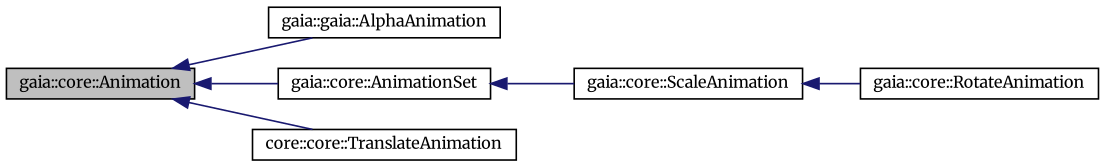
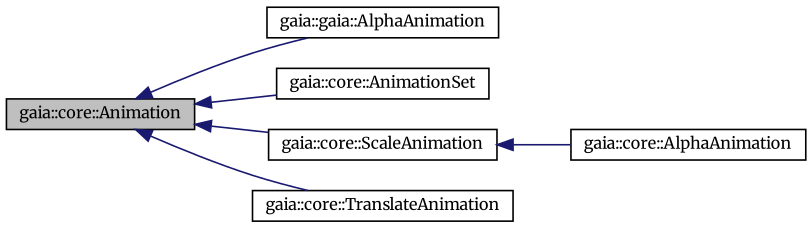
(541, 84) -> (240, 129)
(979, 84) -> (688, 145)
(384, 145) -> (383, 206)
